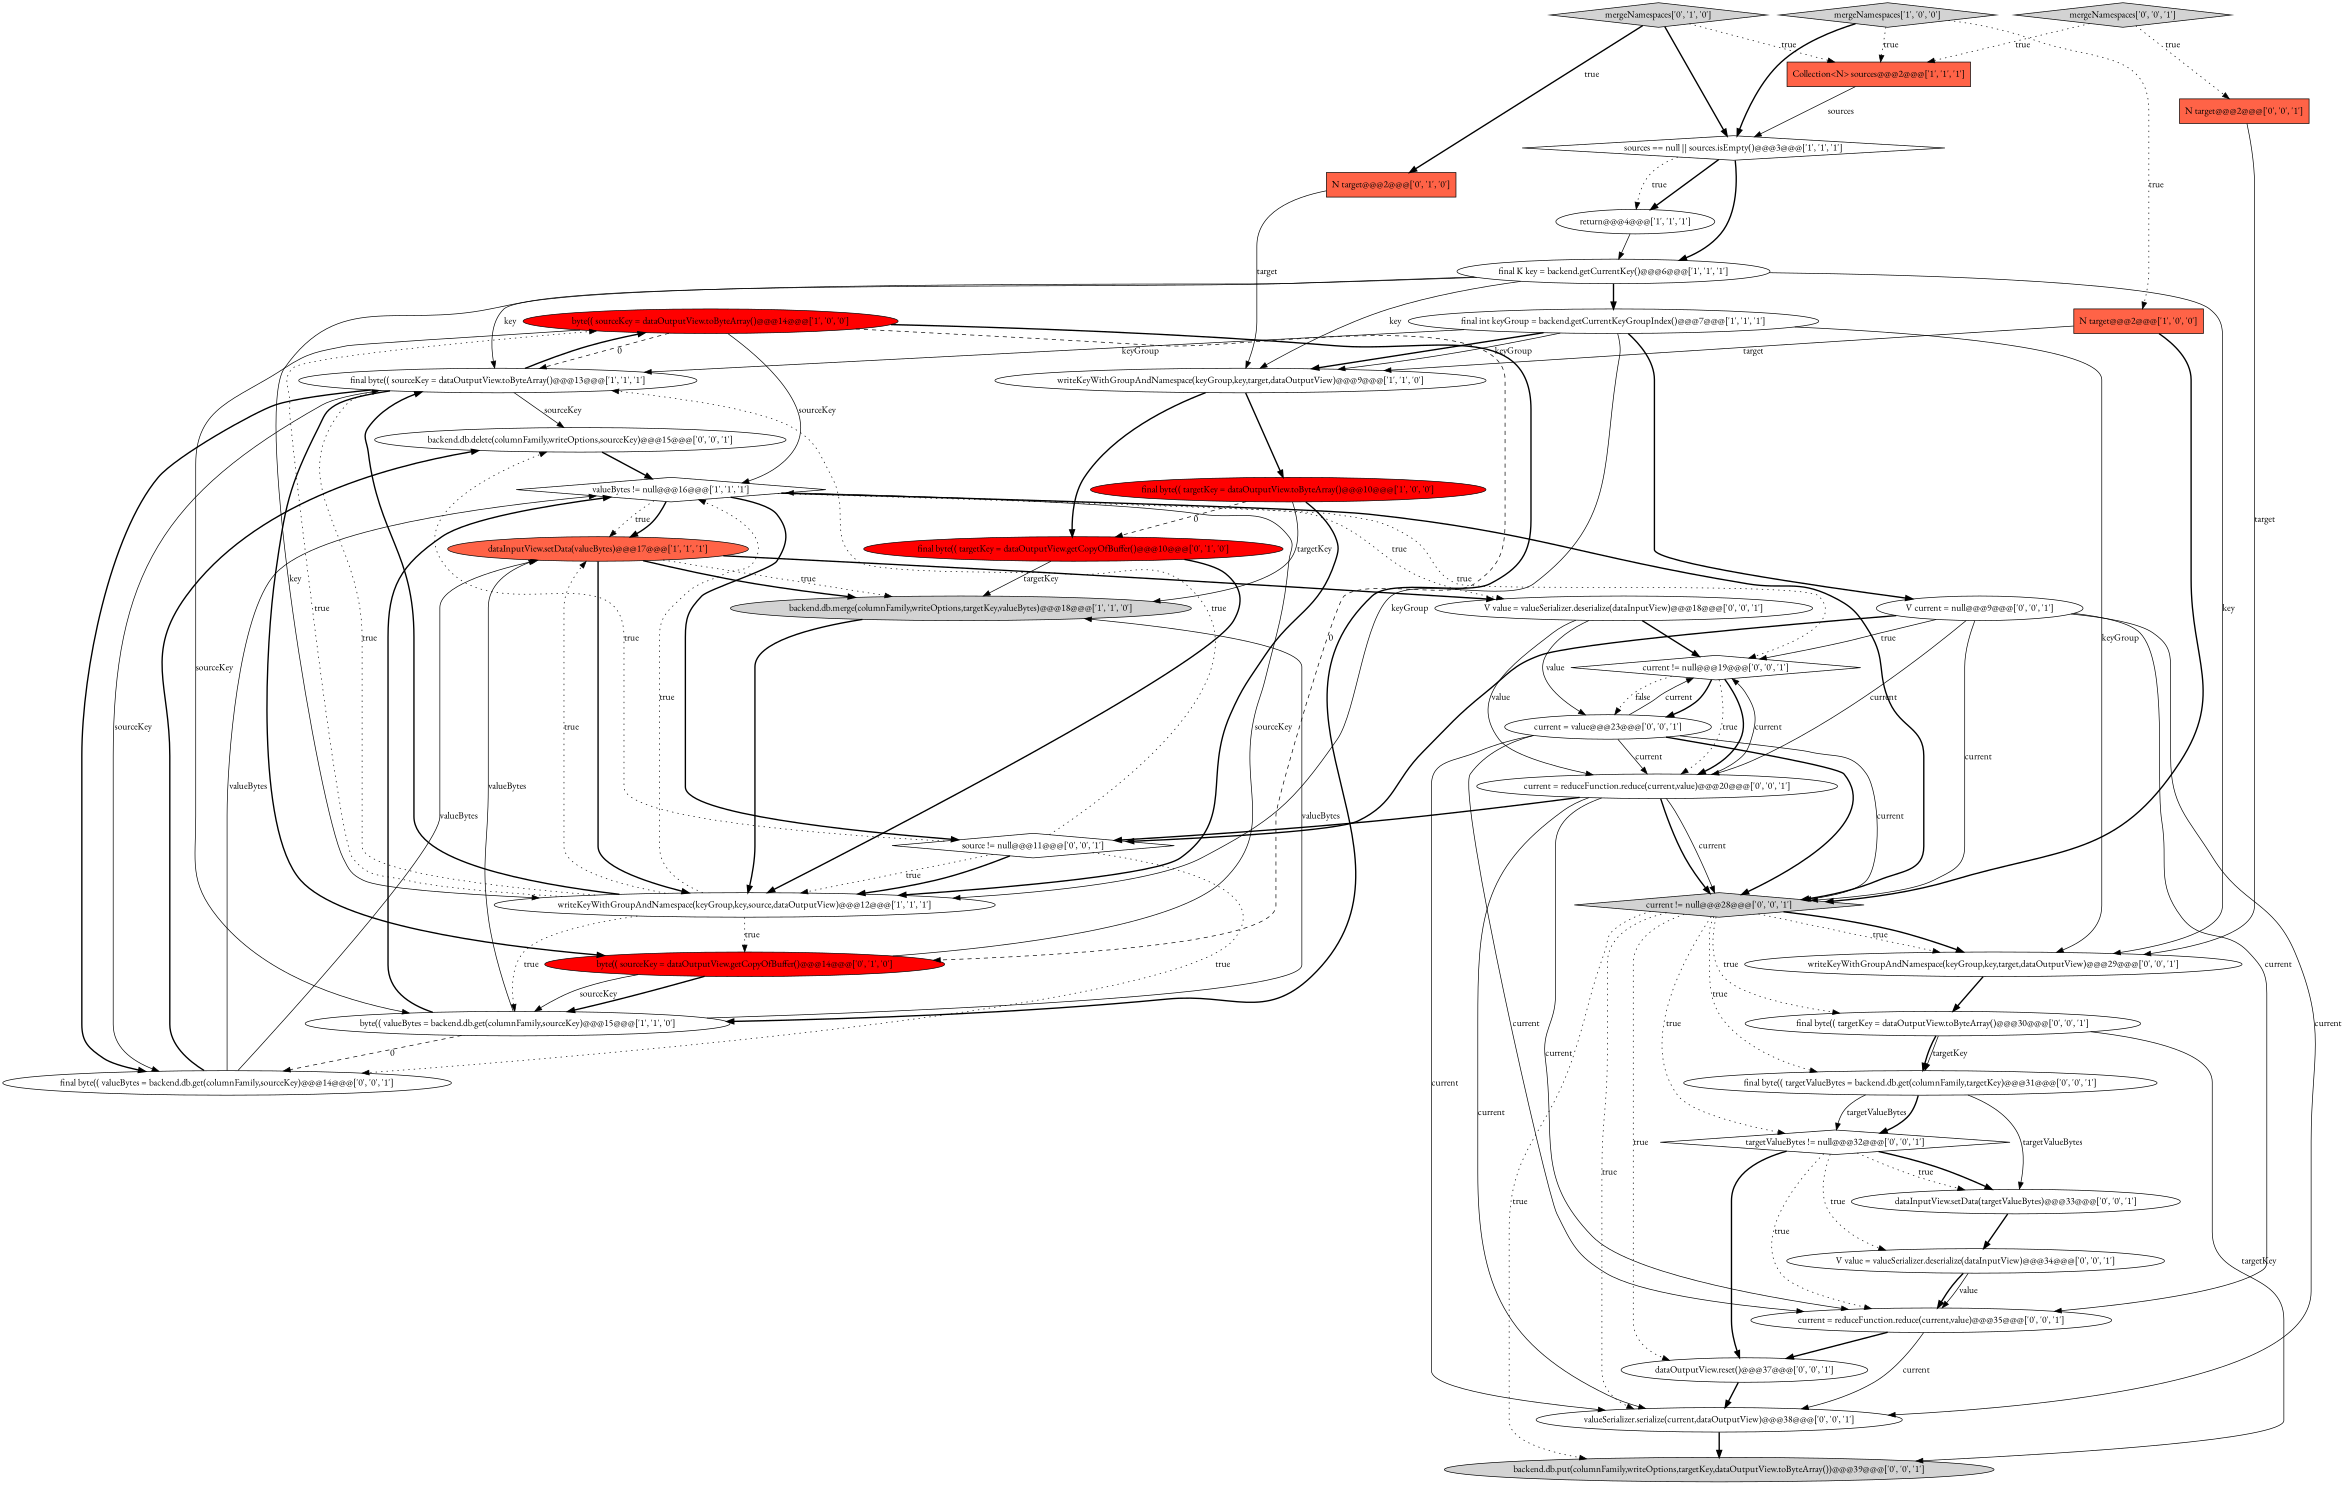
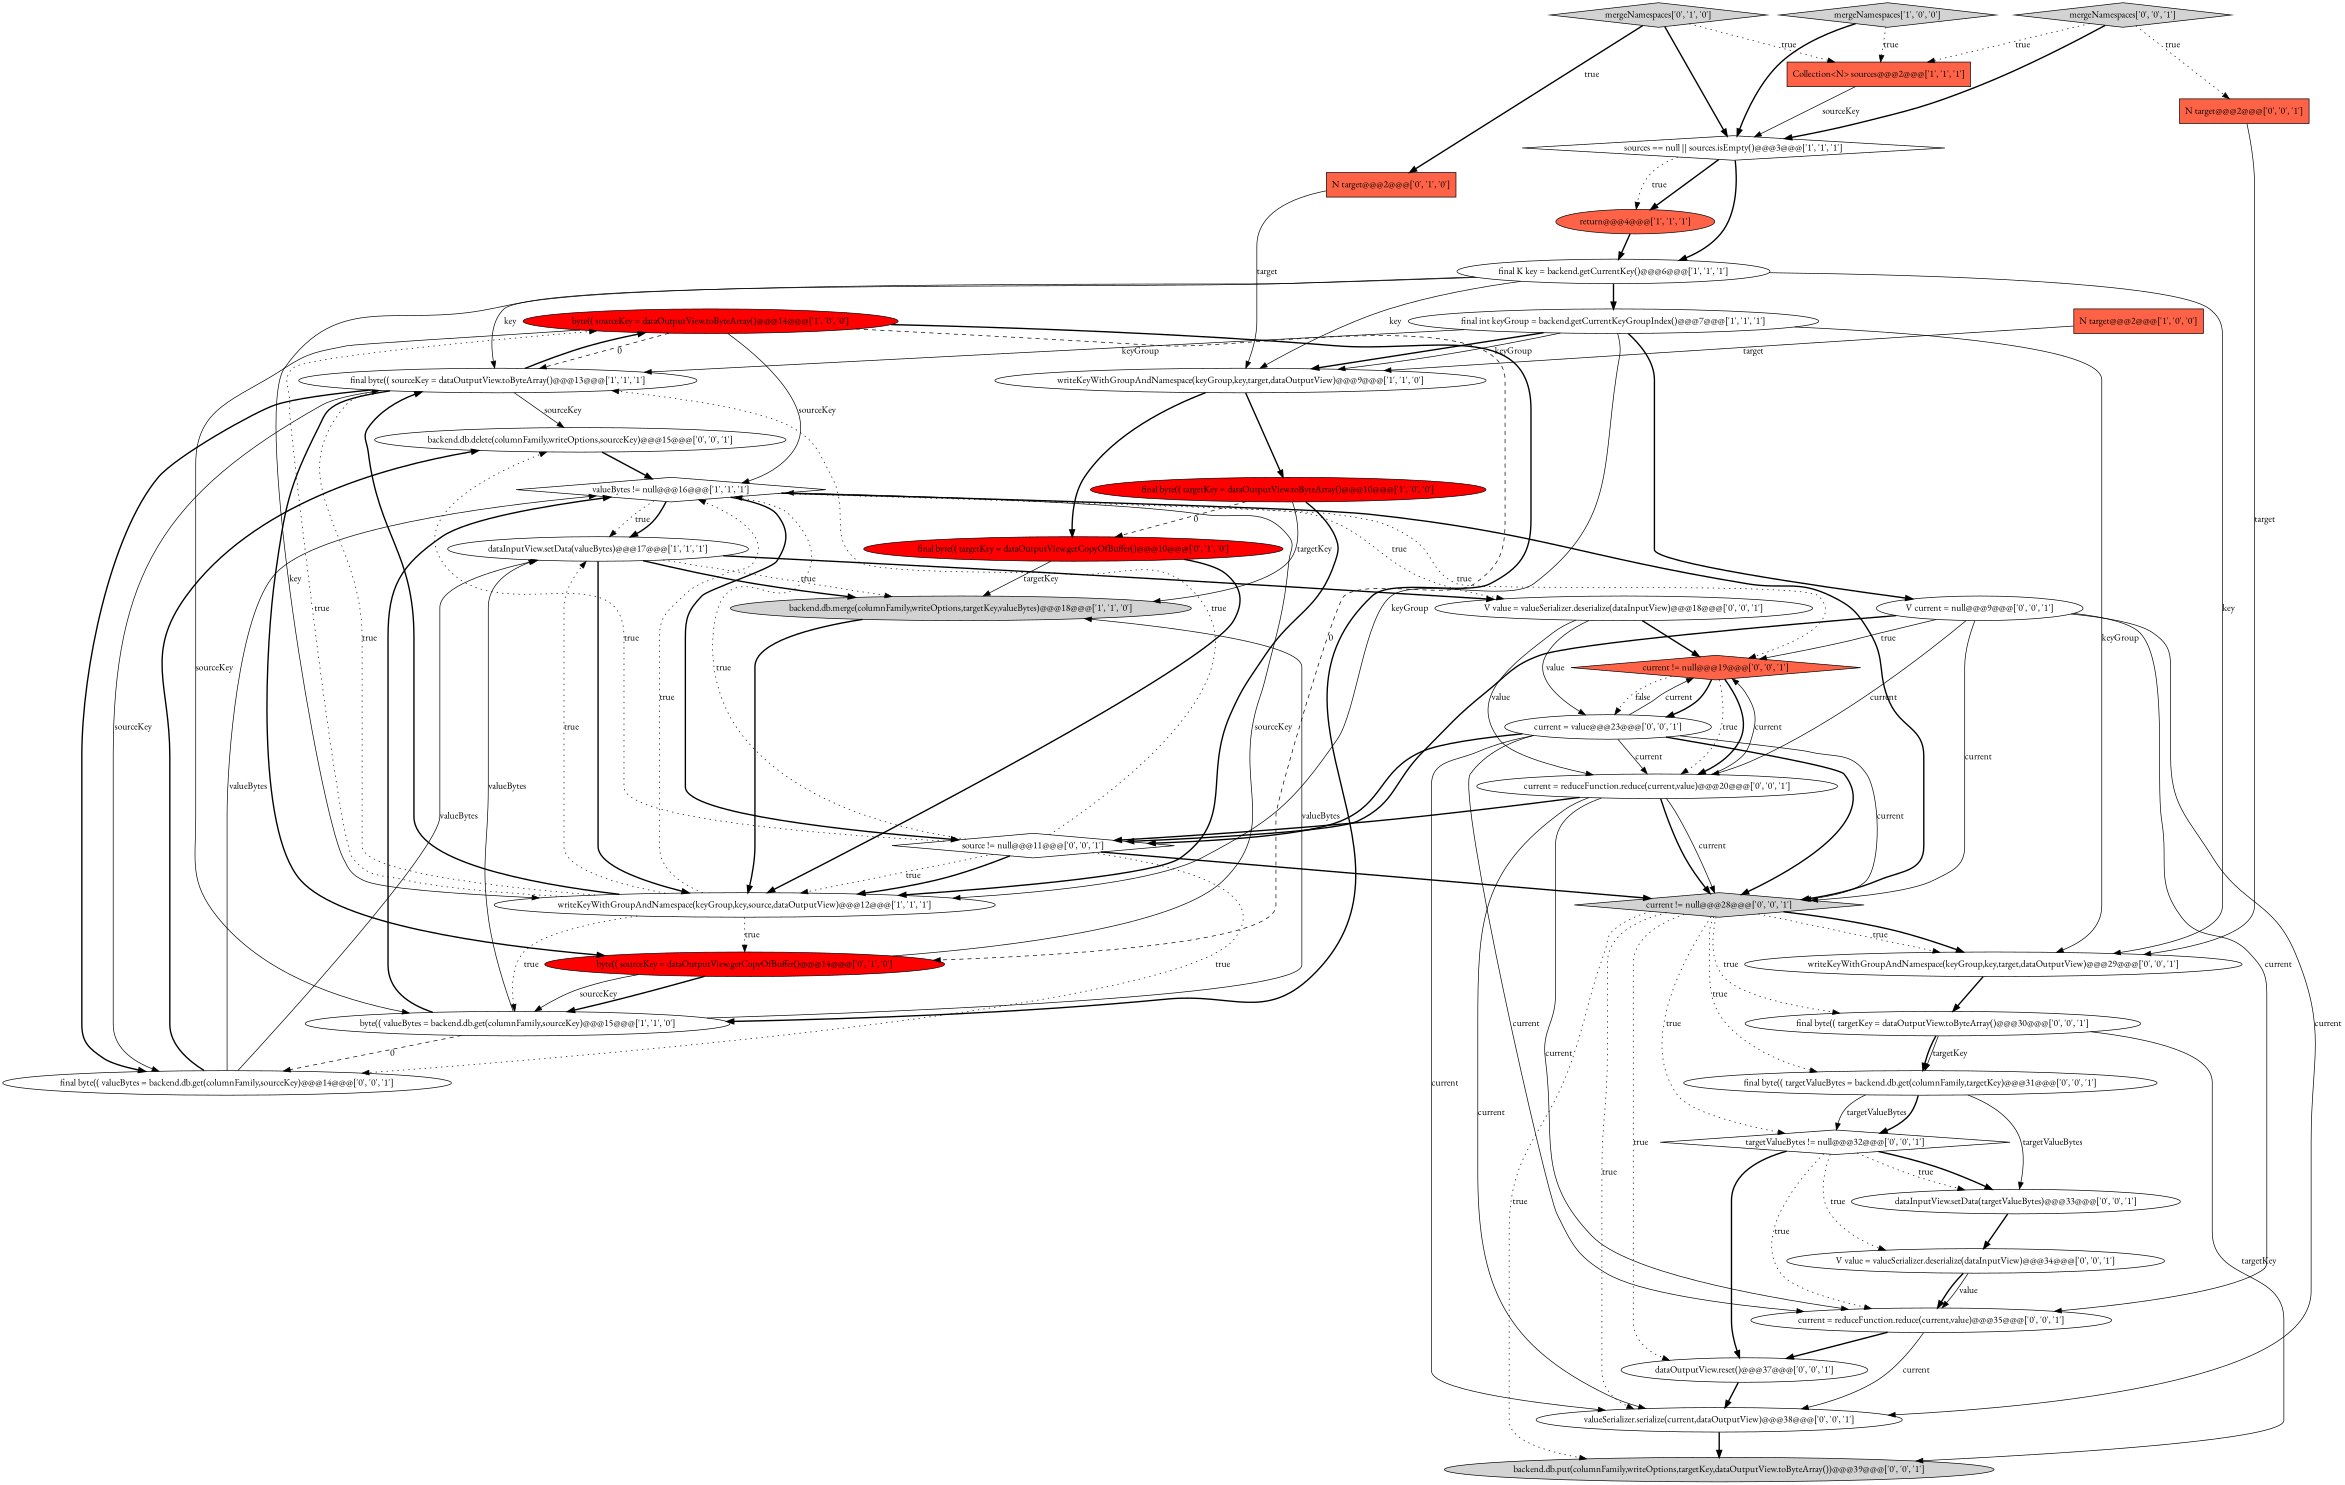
(2145, 89) -> none
none -> (1954, 96)
(1841, 111) -> (1841, 111)
(1635, 222) -> (1635, 222)
(1626, 243) -> (1626, 243)
(598, 549) -> (598, 549)
(1716, 668) -> (1716, 668)
none -> (719, 688)
(2194, 736) -> (1372, 875)
none -> (1359, 810)
